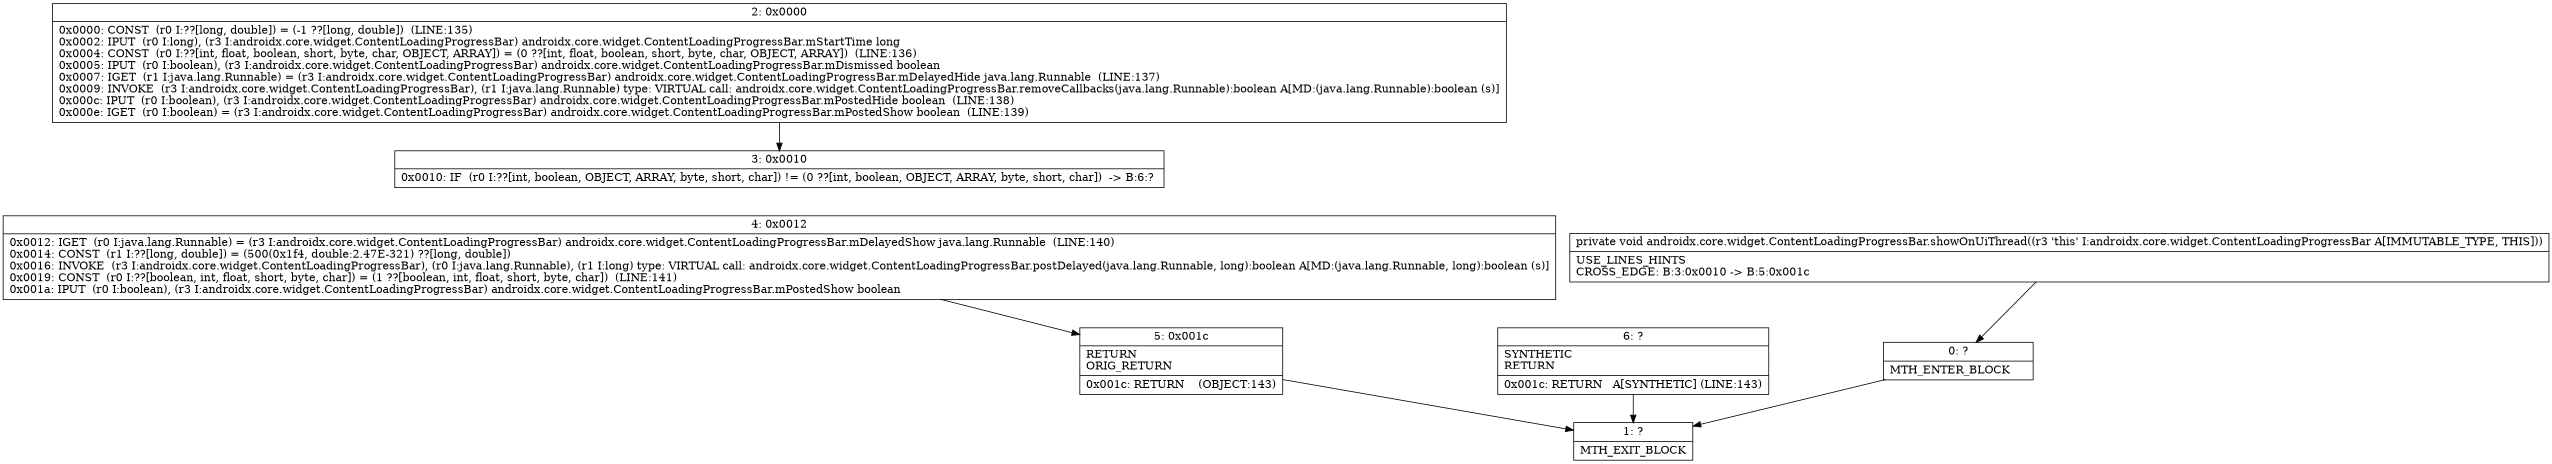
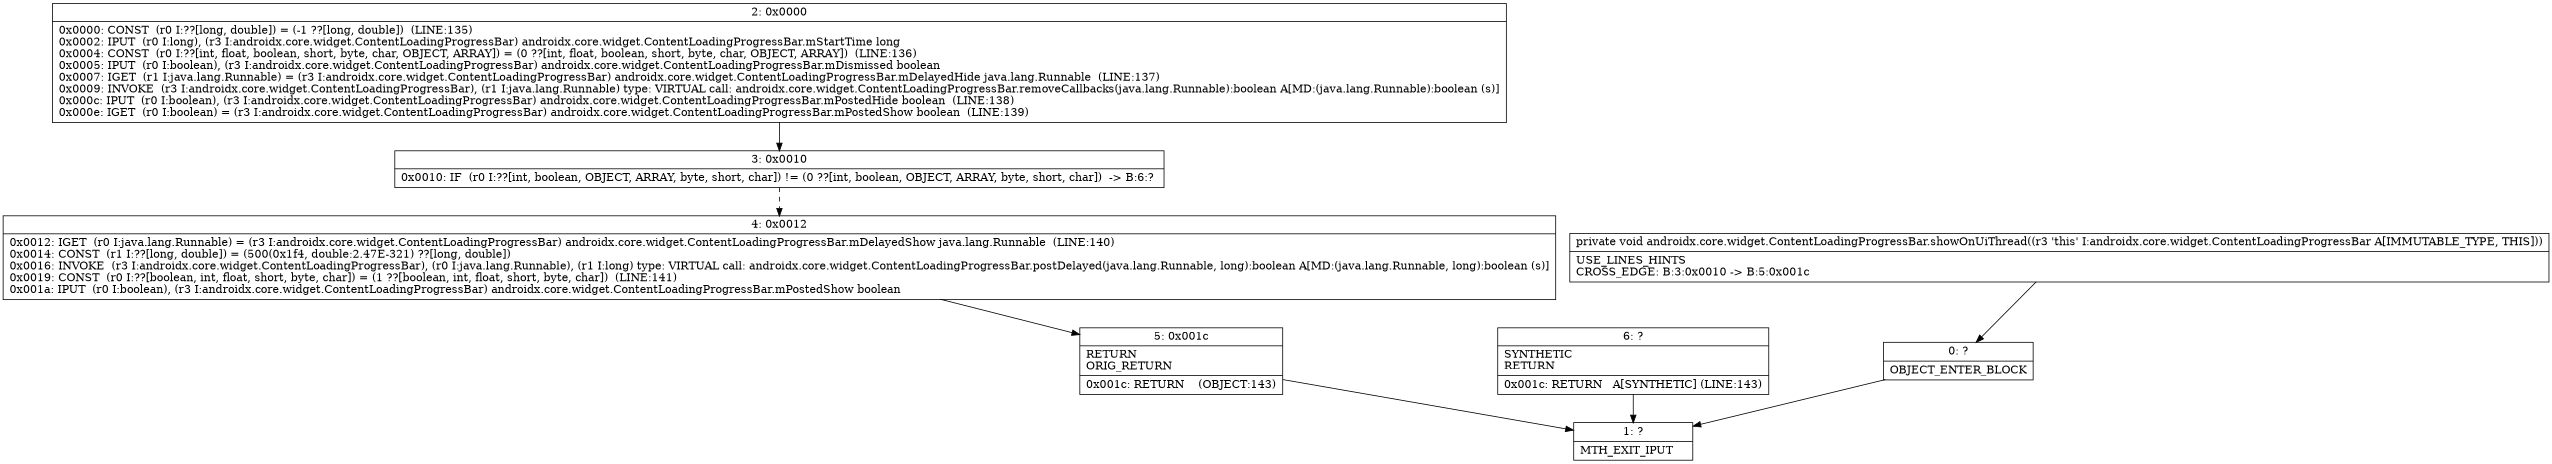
none -> (779, 198)
(1950, 370) -> (1958, 370)
(1633, 450) -> (1627, 450)
